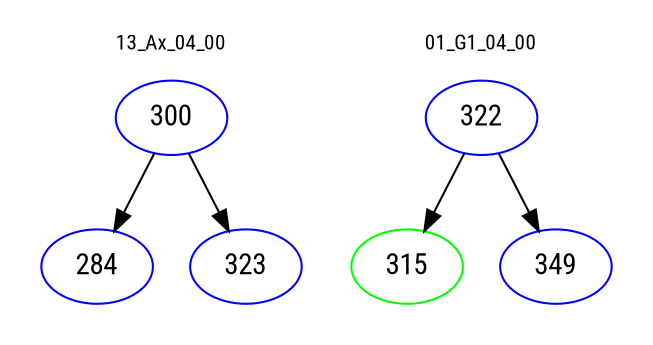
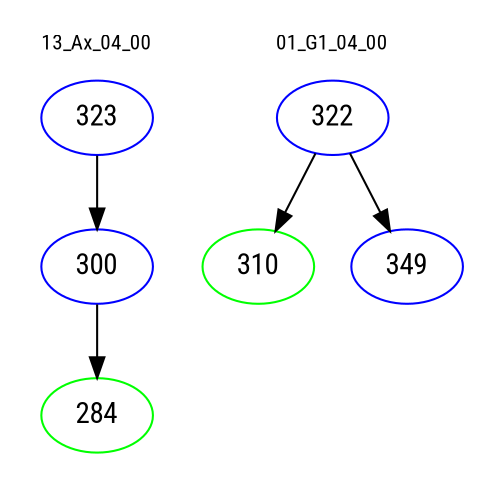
(204, 183) -> (97, 182)
(97, 267) -> (97, 415)
(407, 267) -> (258, 267)
